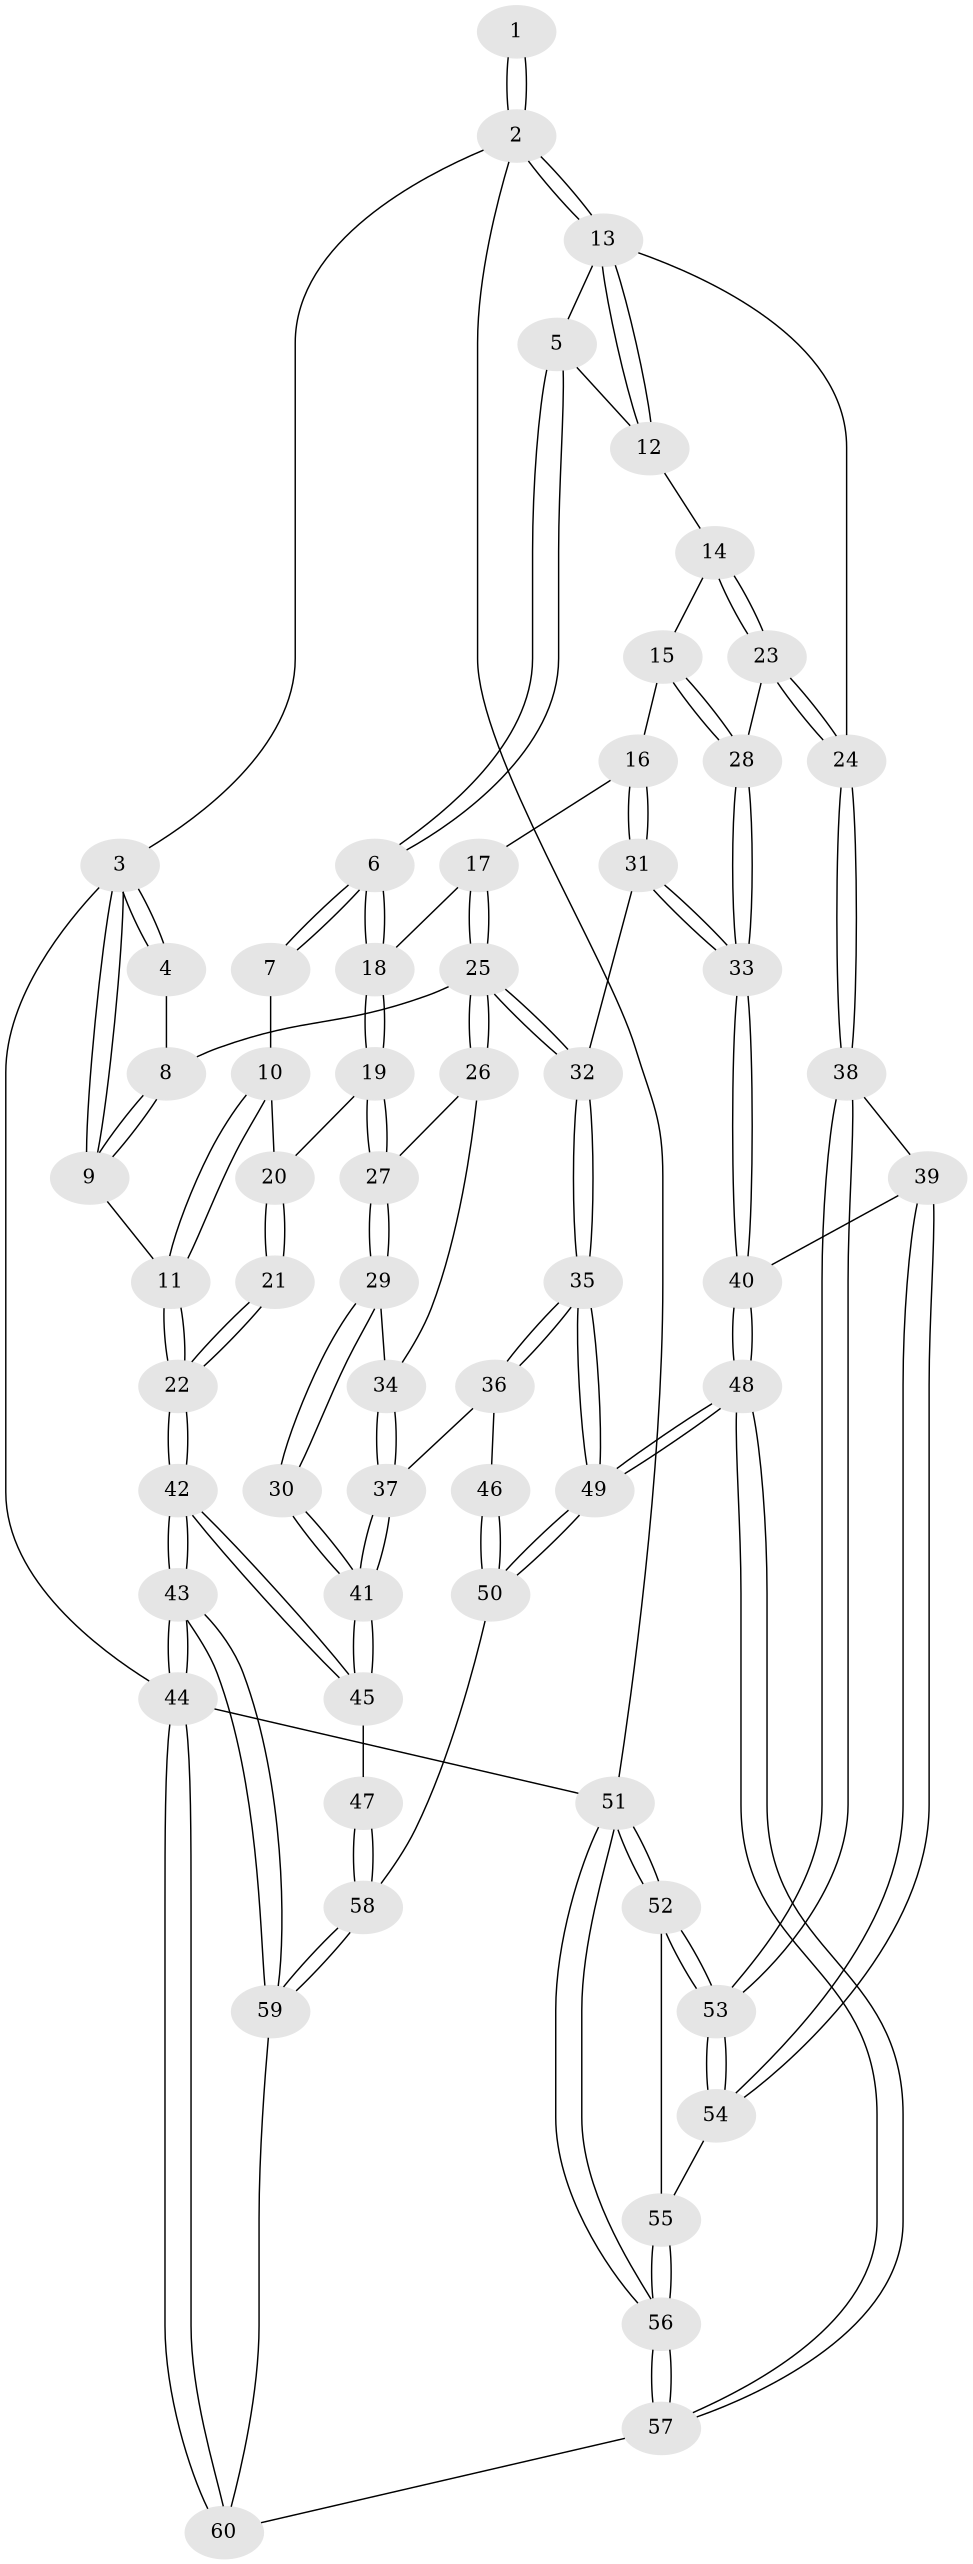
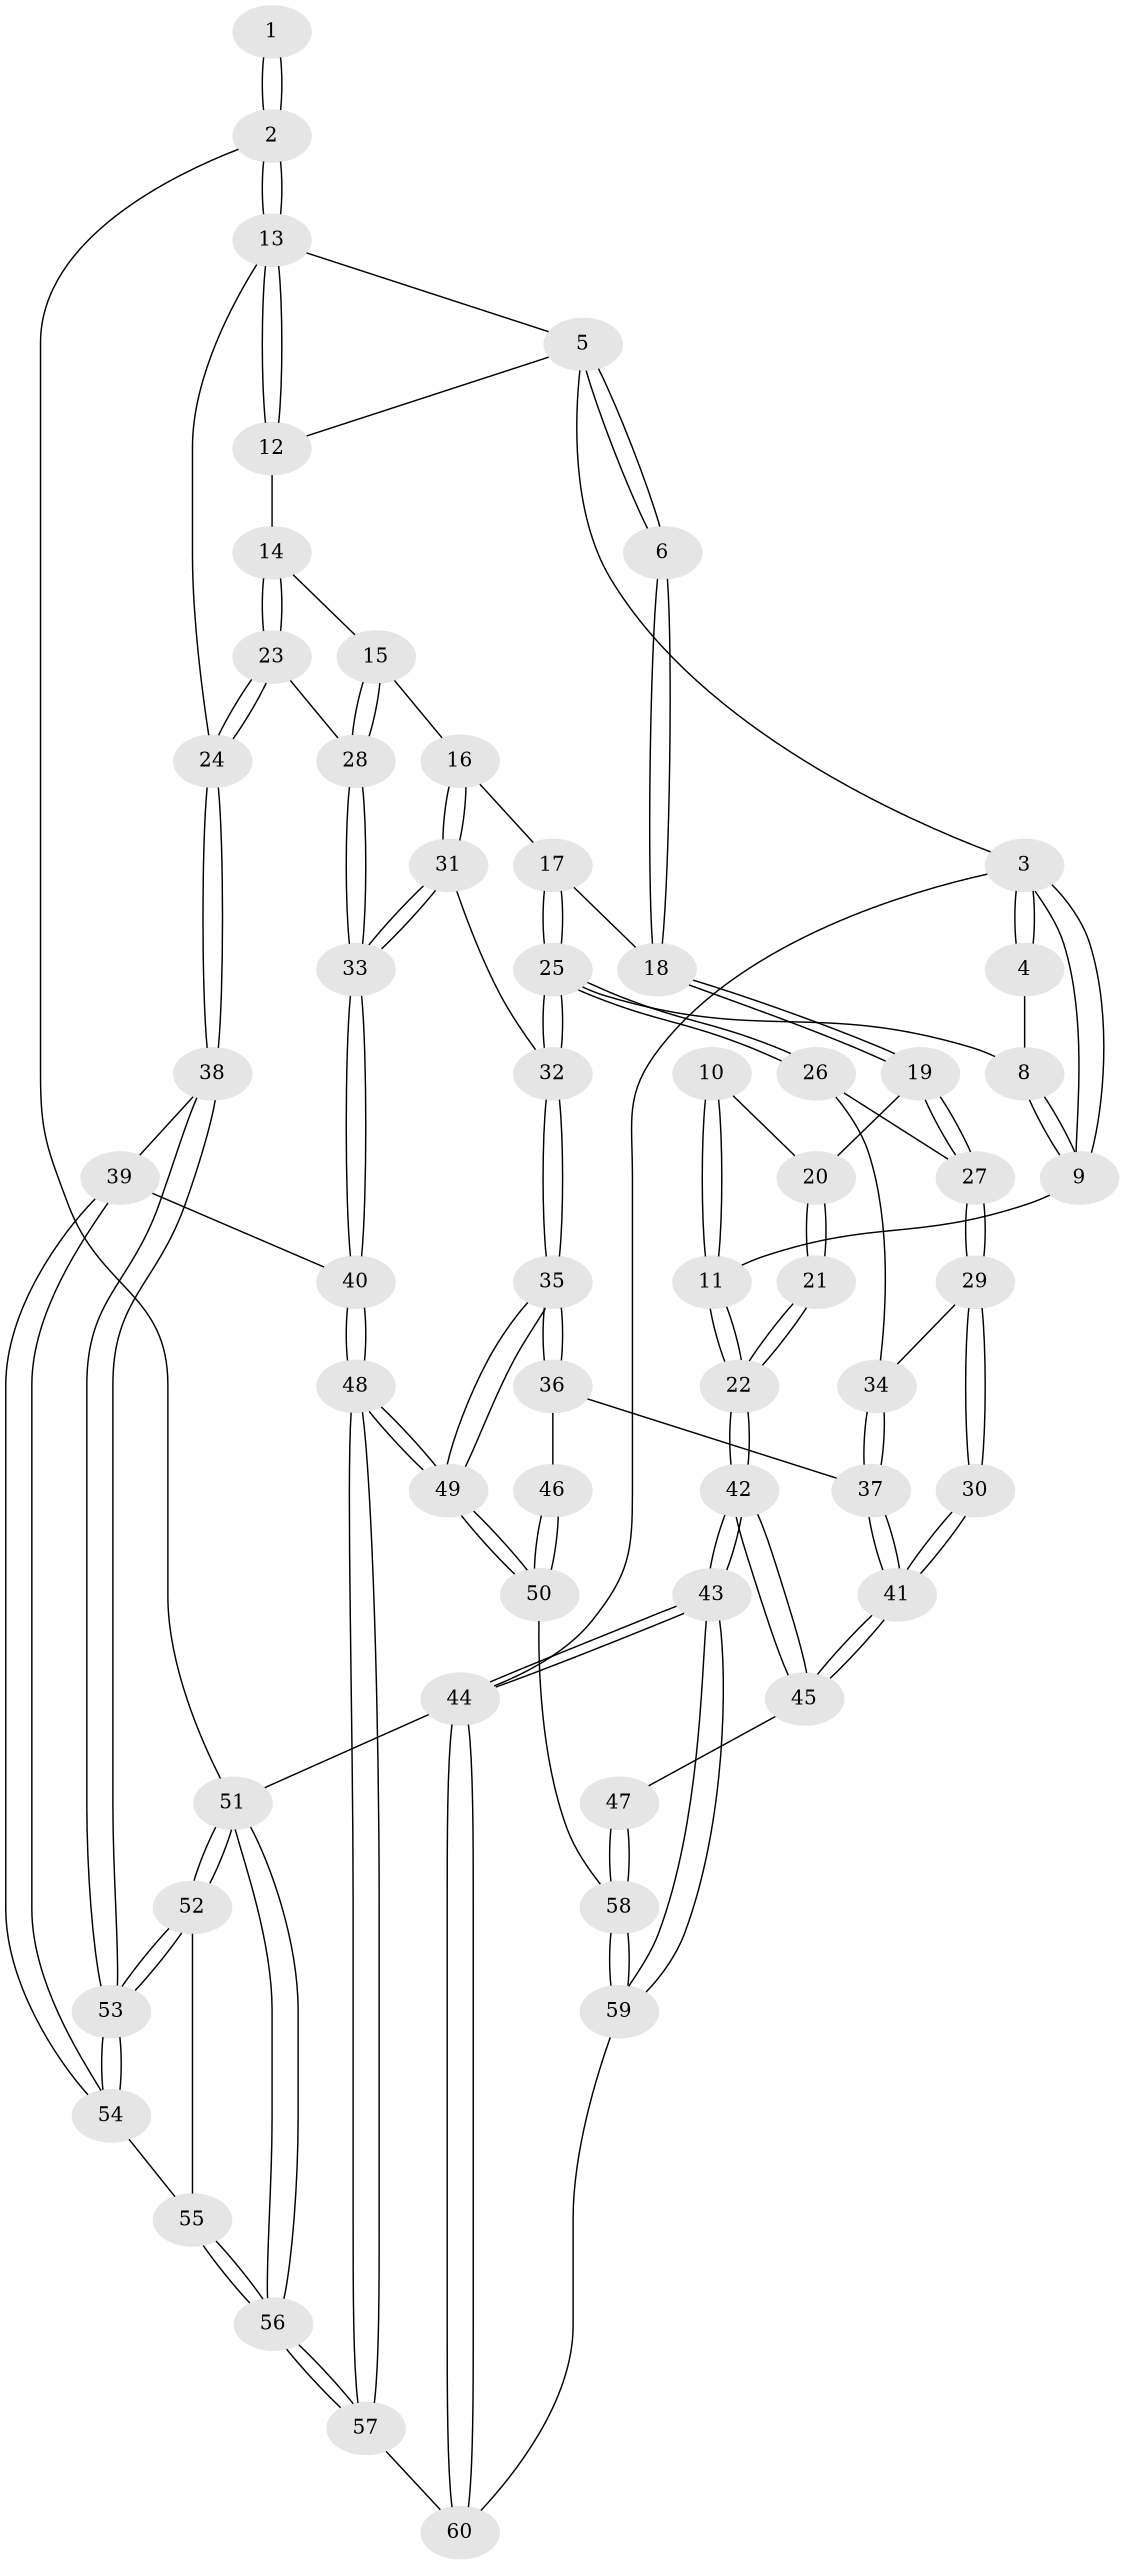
(295, 483) -> (695, 679)
(271, 970) -> none
